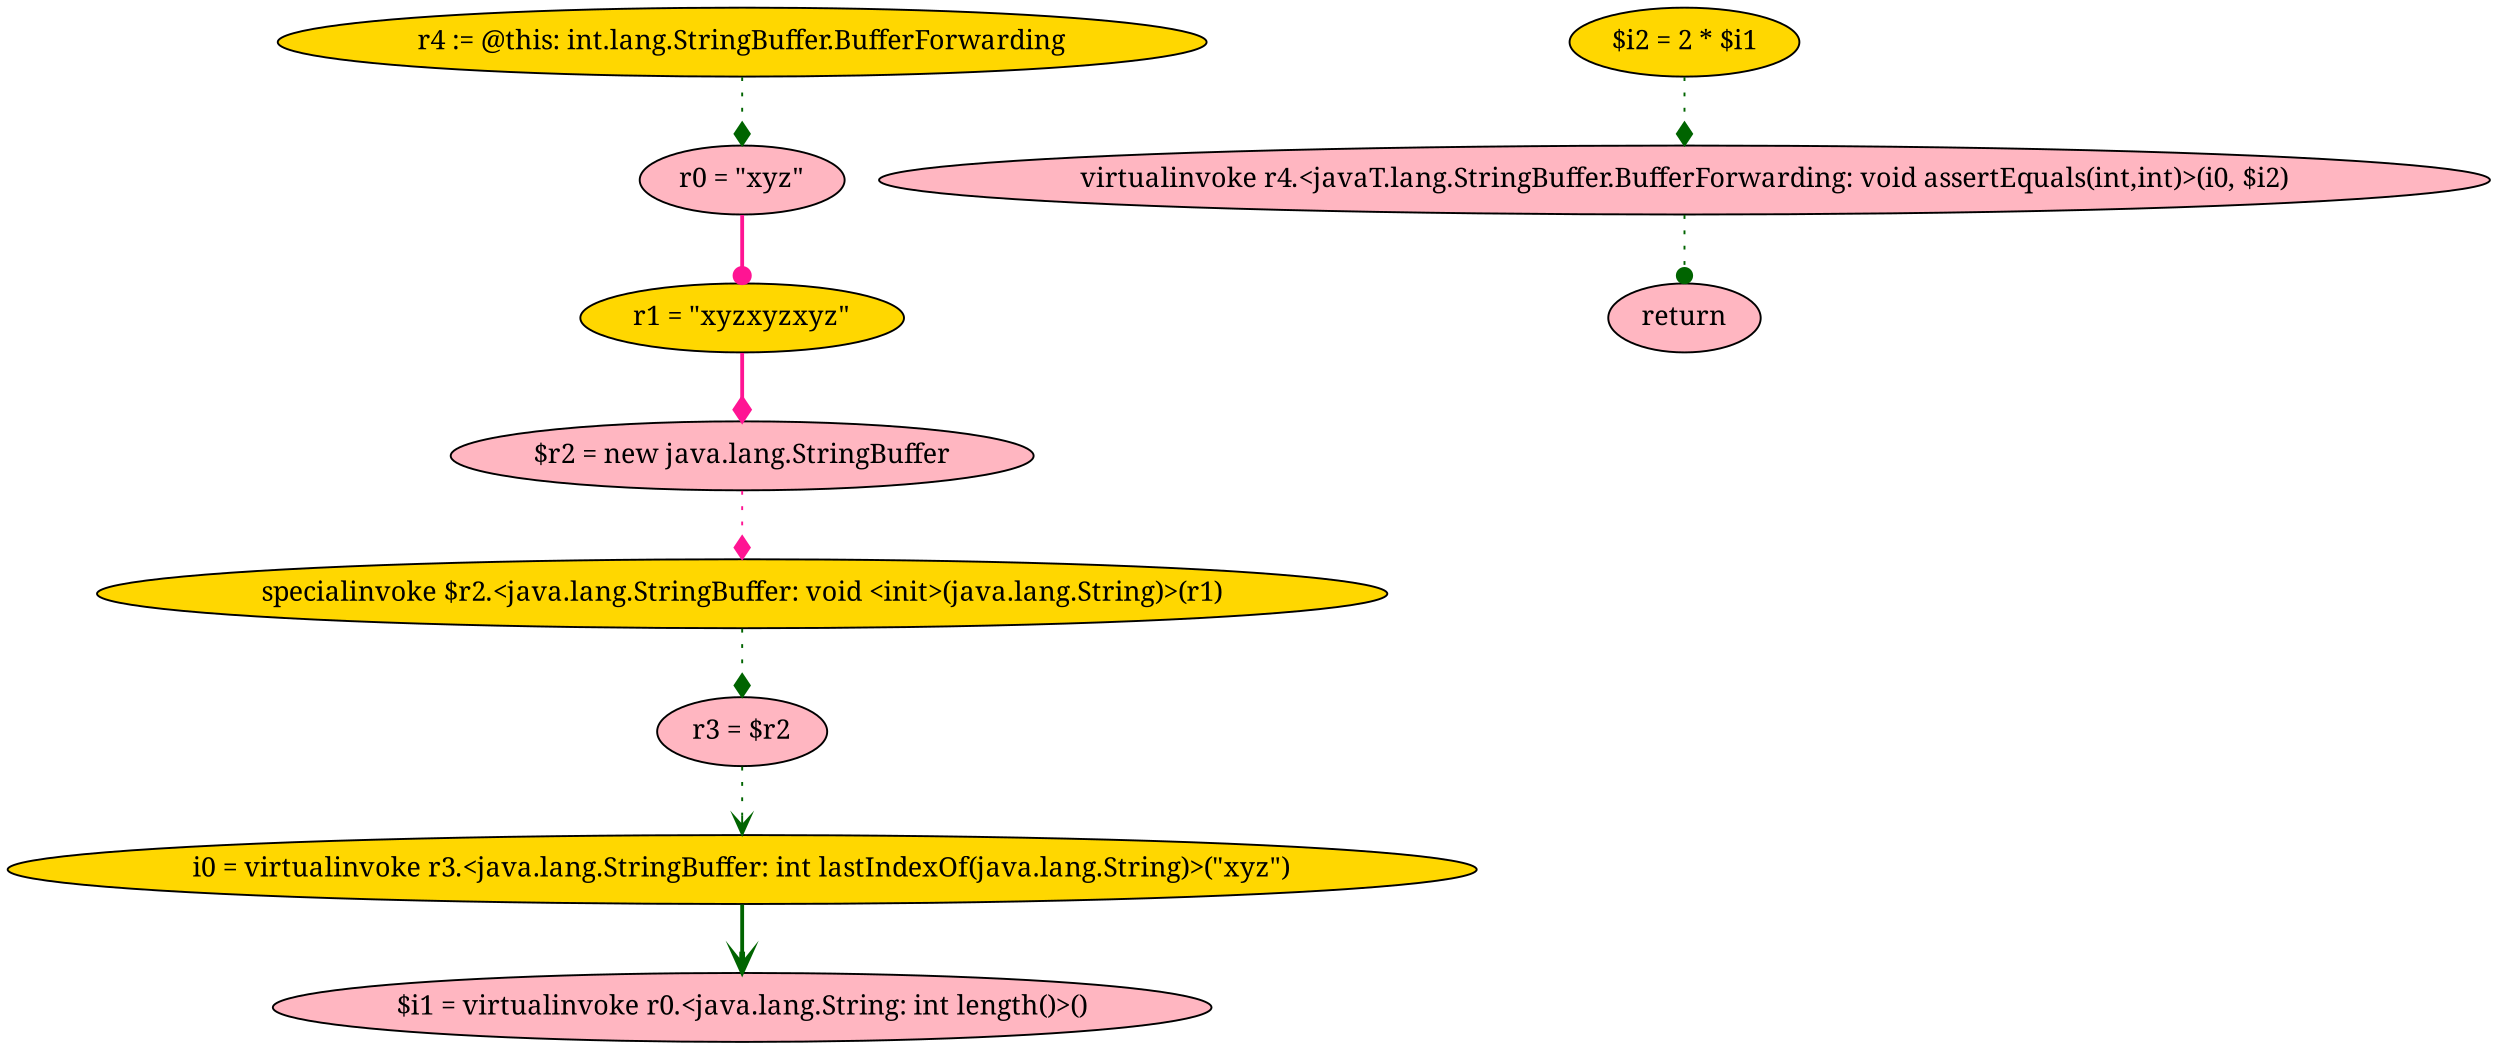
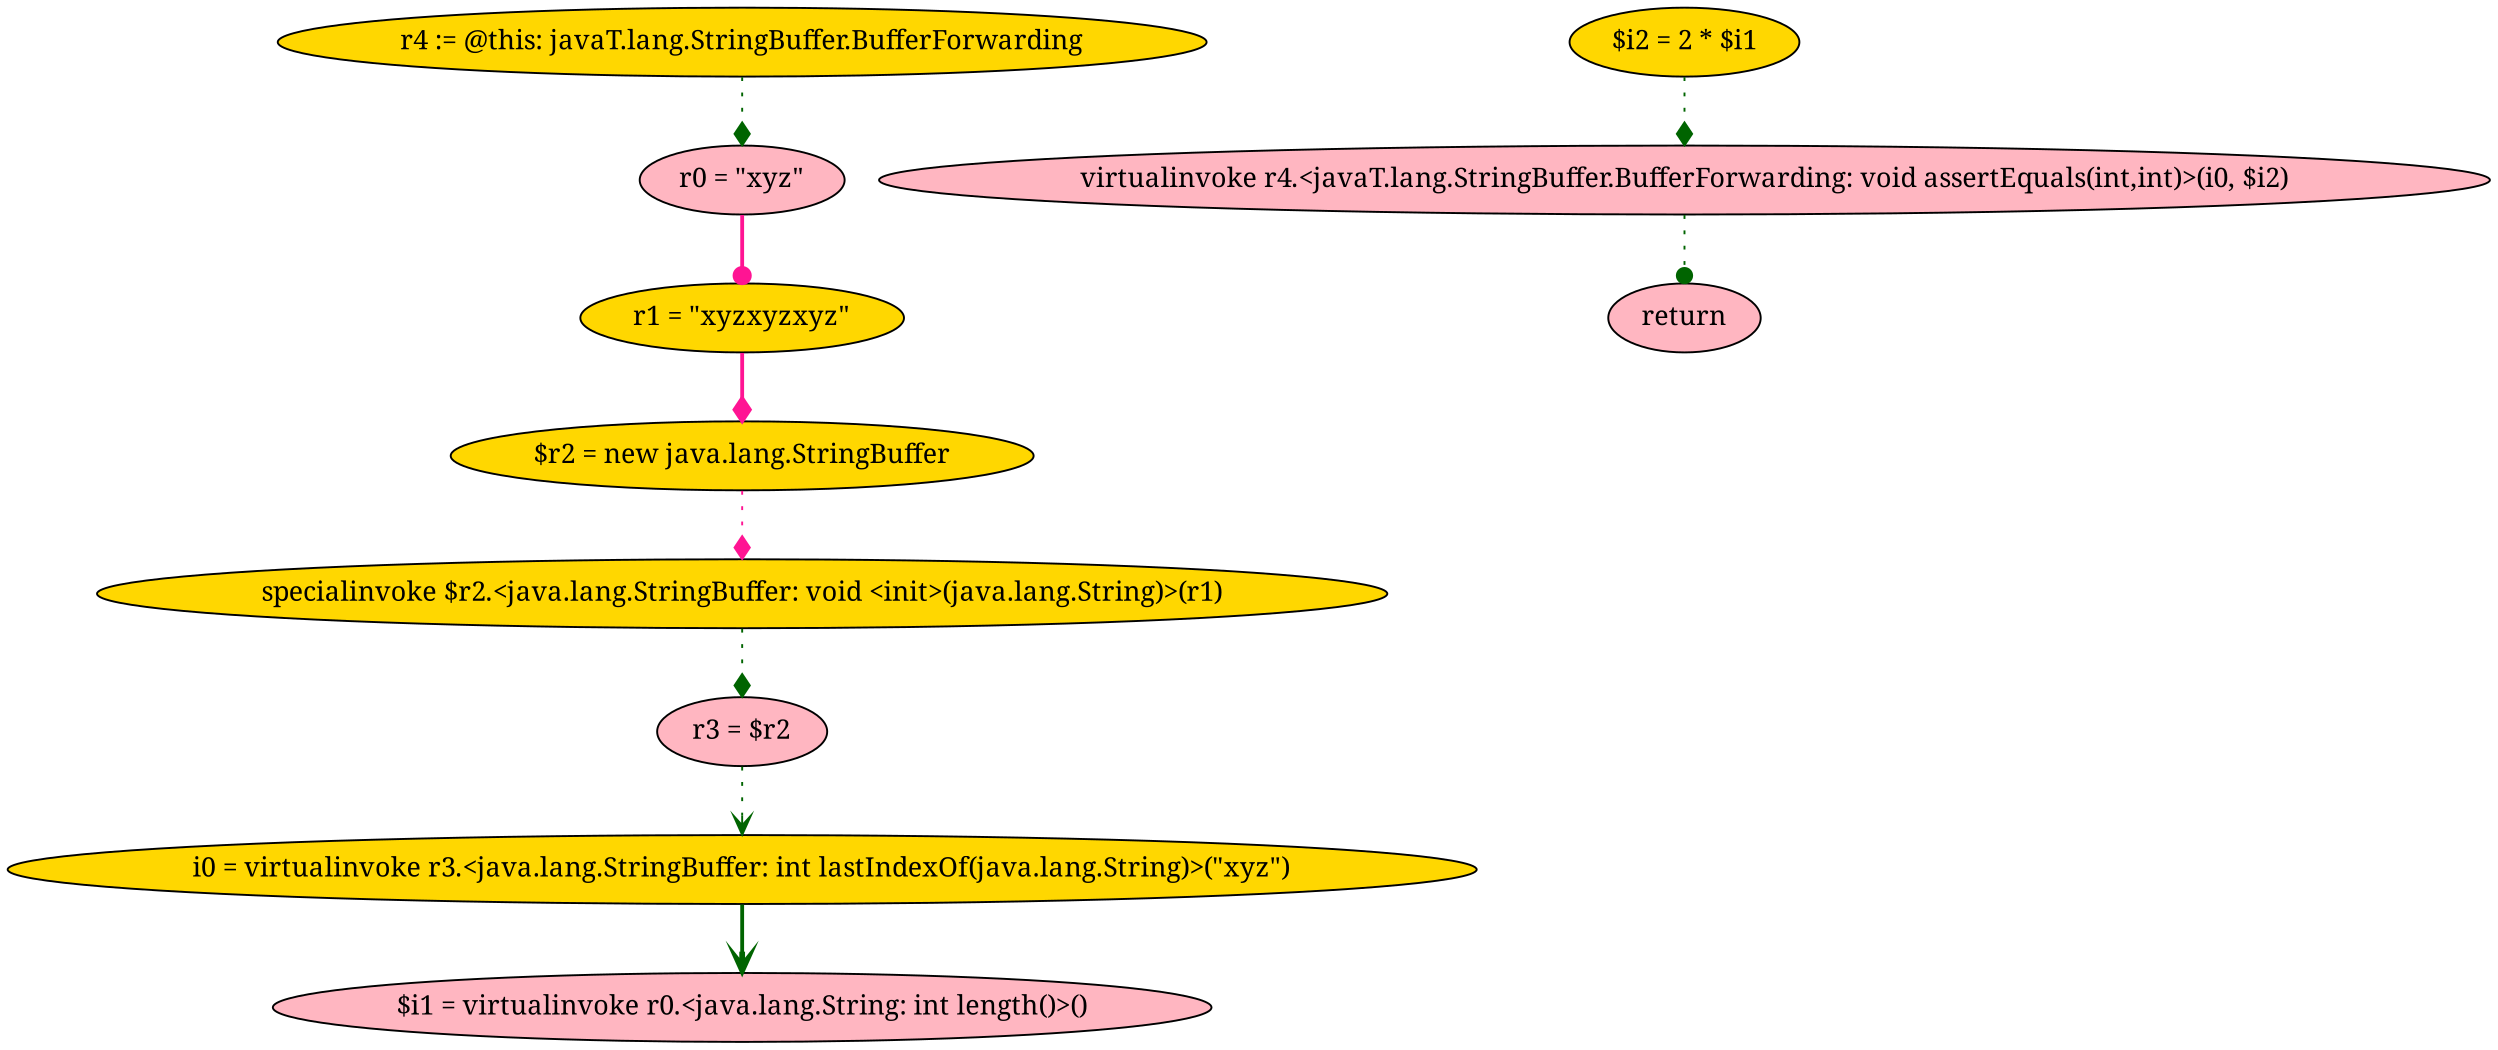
(742, 42) -> (742, 42)
(742, 456) -> (742, 456)
